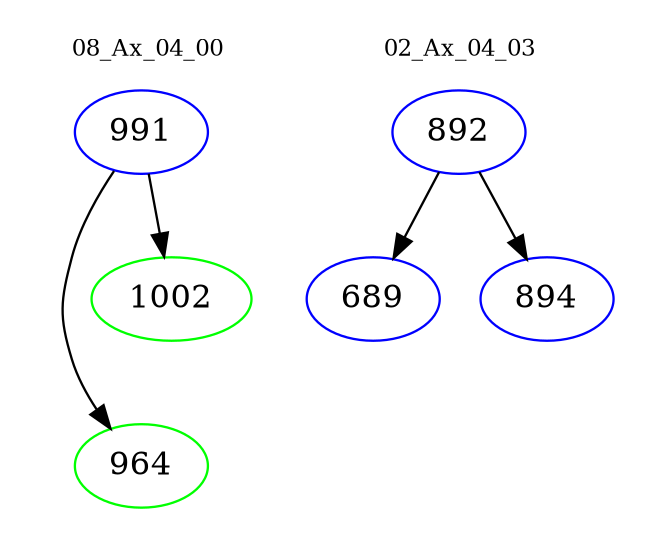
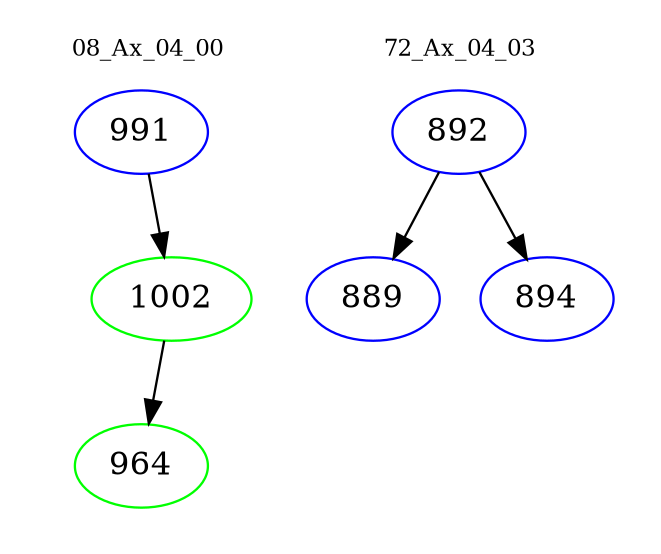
(460, 50) -> (460, 50)
(65, 288) -> (159, 370)
(373, 299) -> (373, 299)
